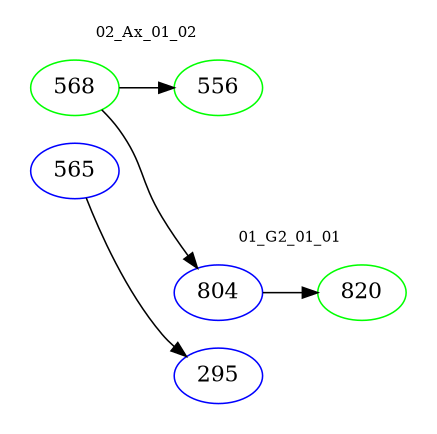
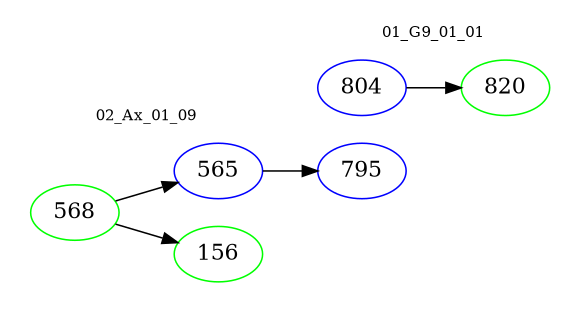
(147, 33) -> (147, 116)
(218, 88) -> (218, 254)
(145, 182) -> (139, 194)
(290, 238) -> (434, 33)
(218, 376) -> (362, 171)
